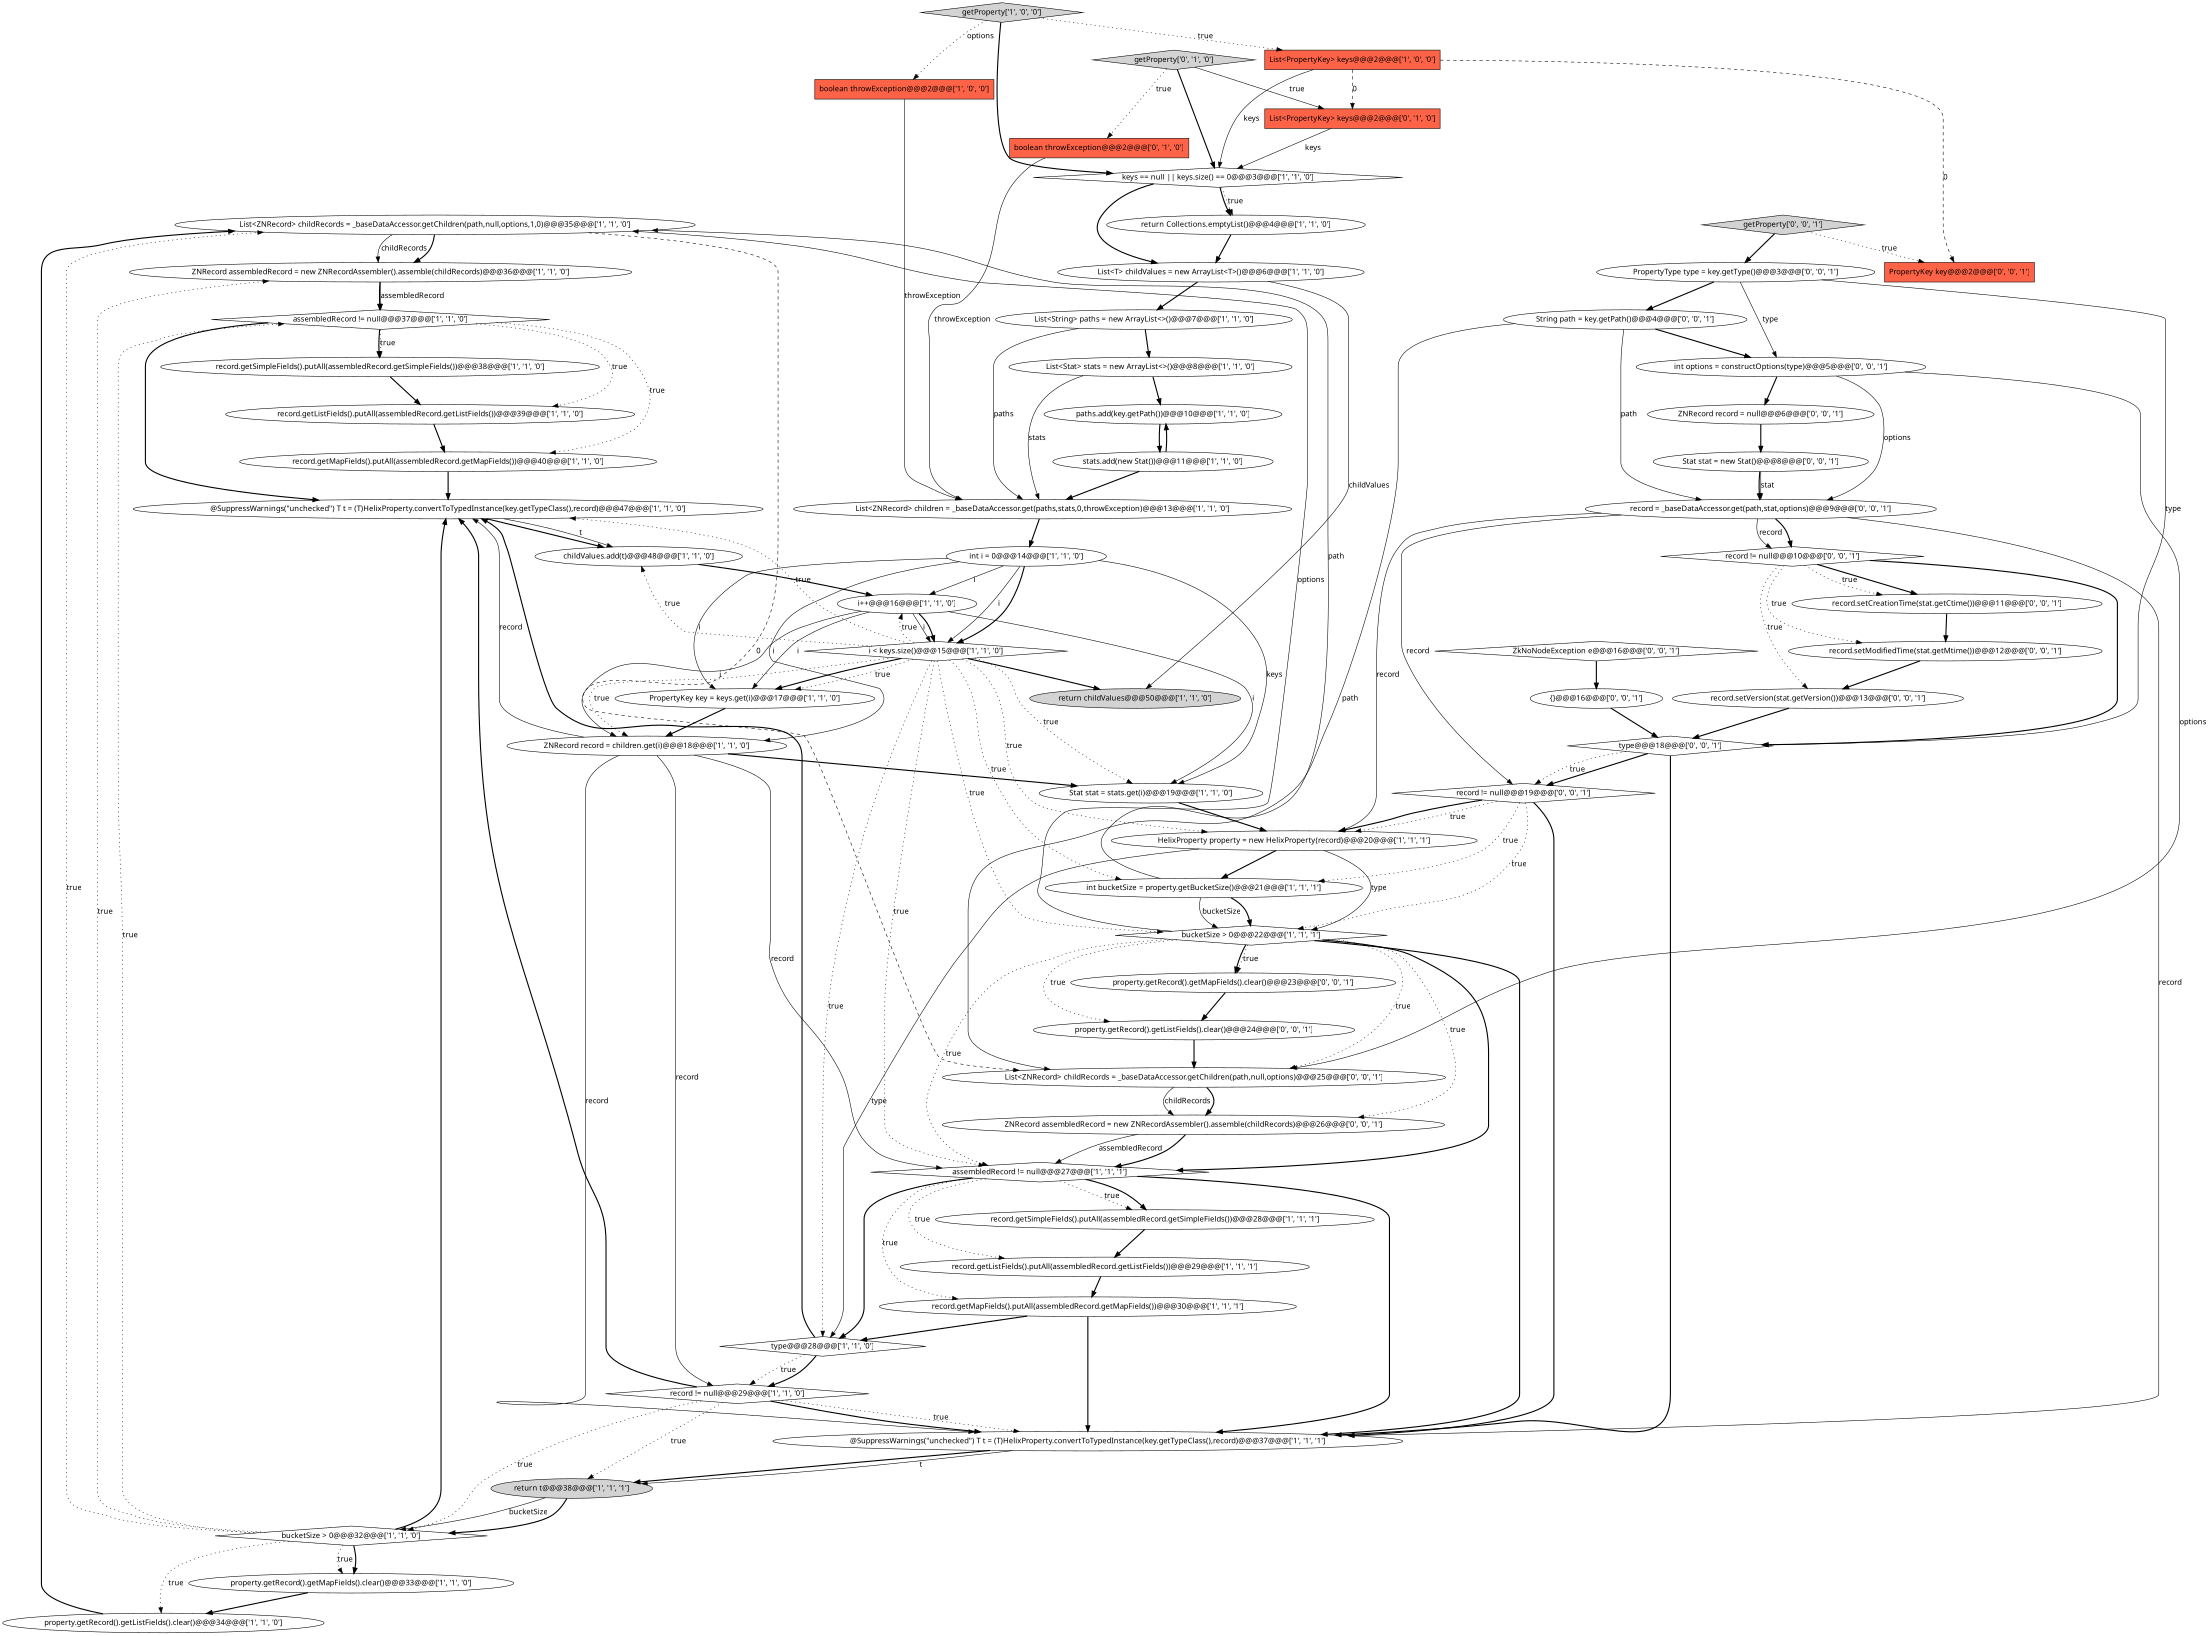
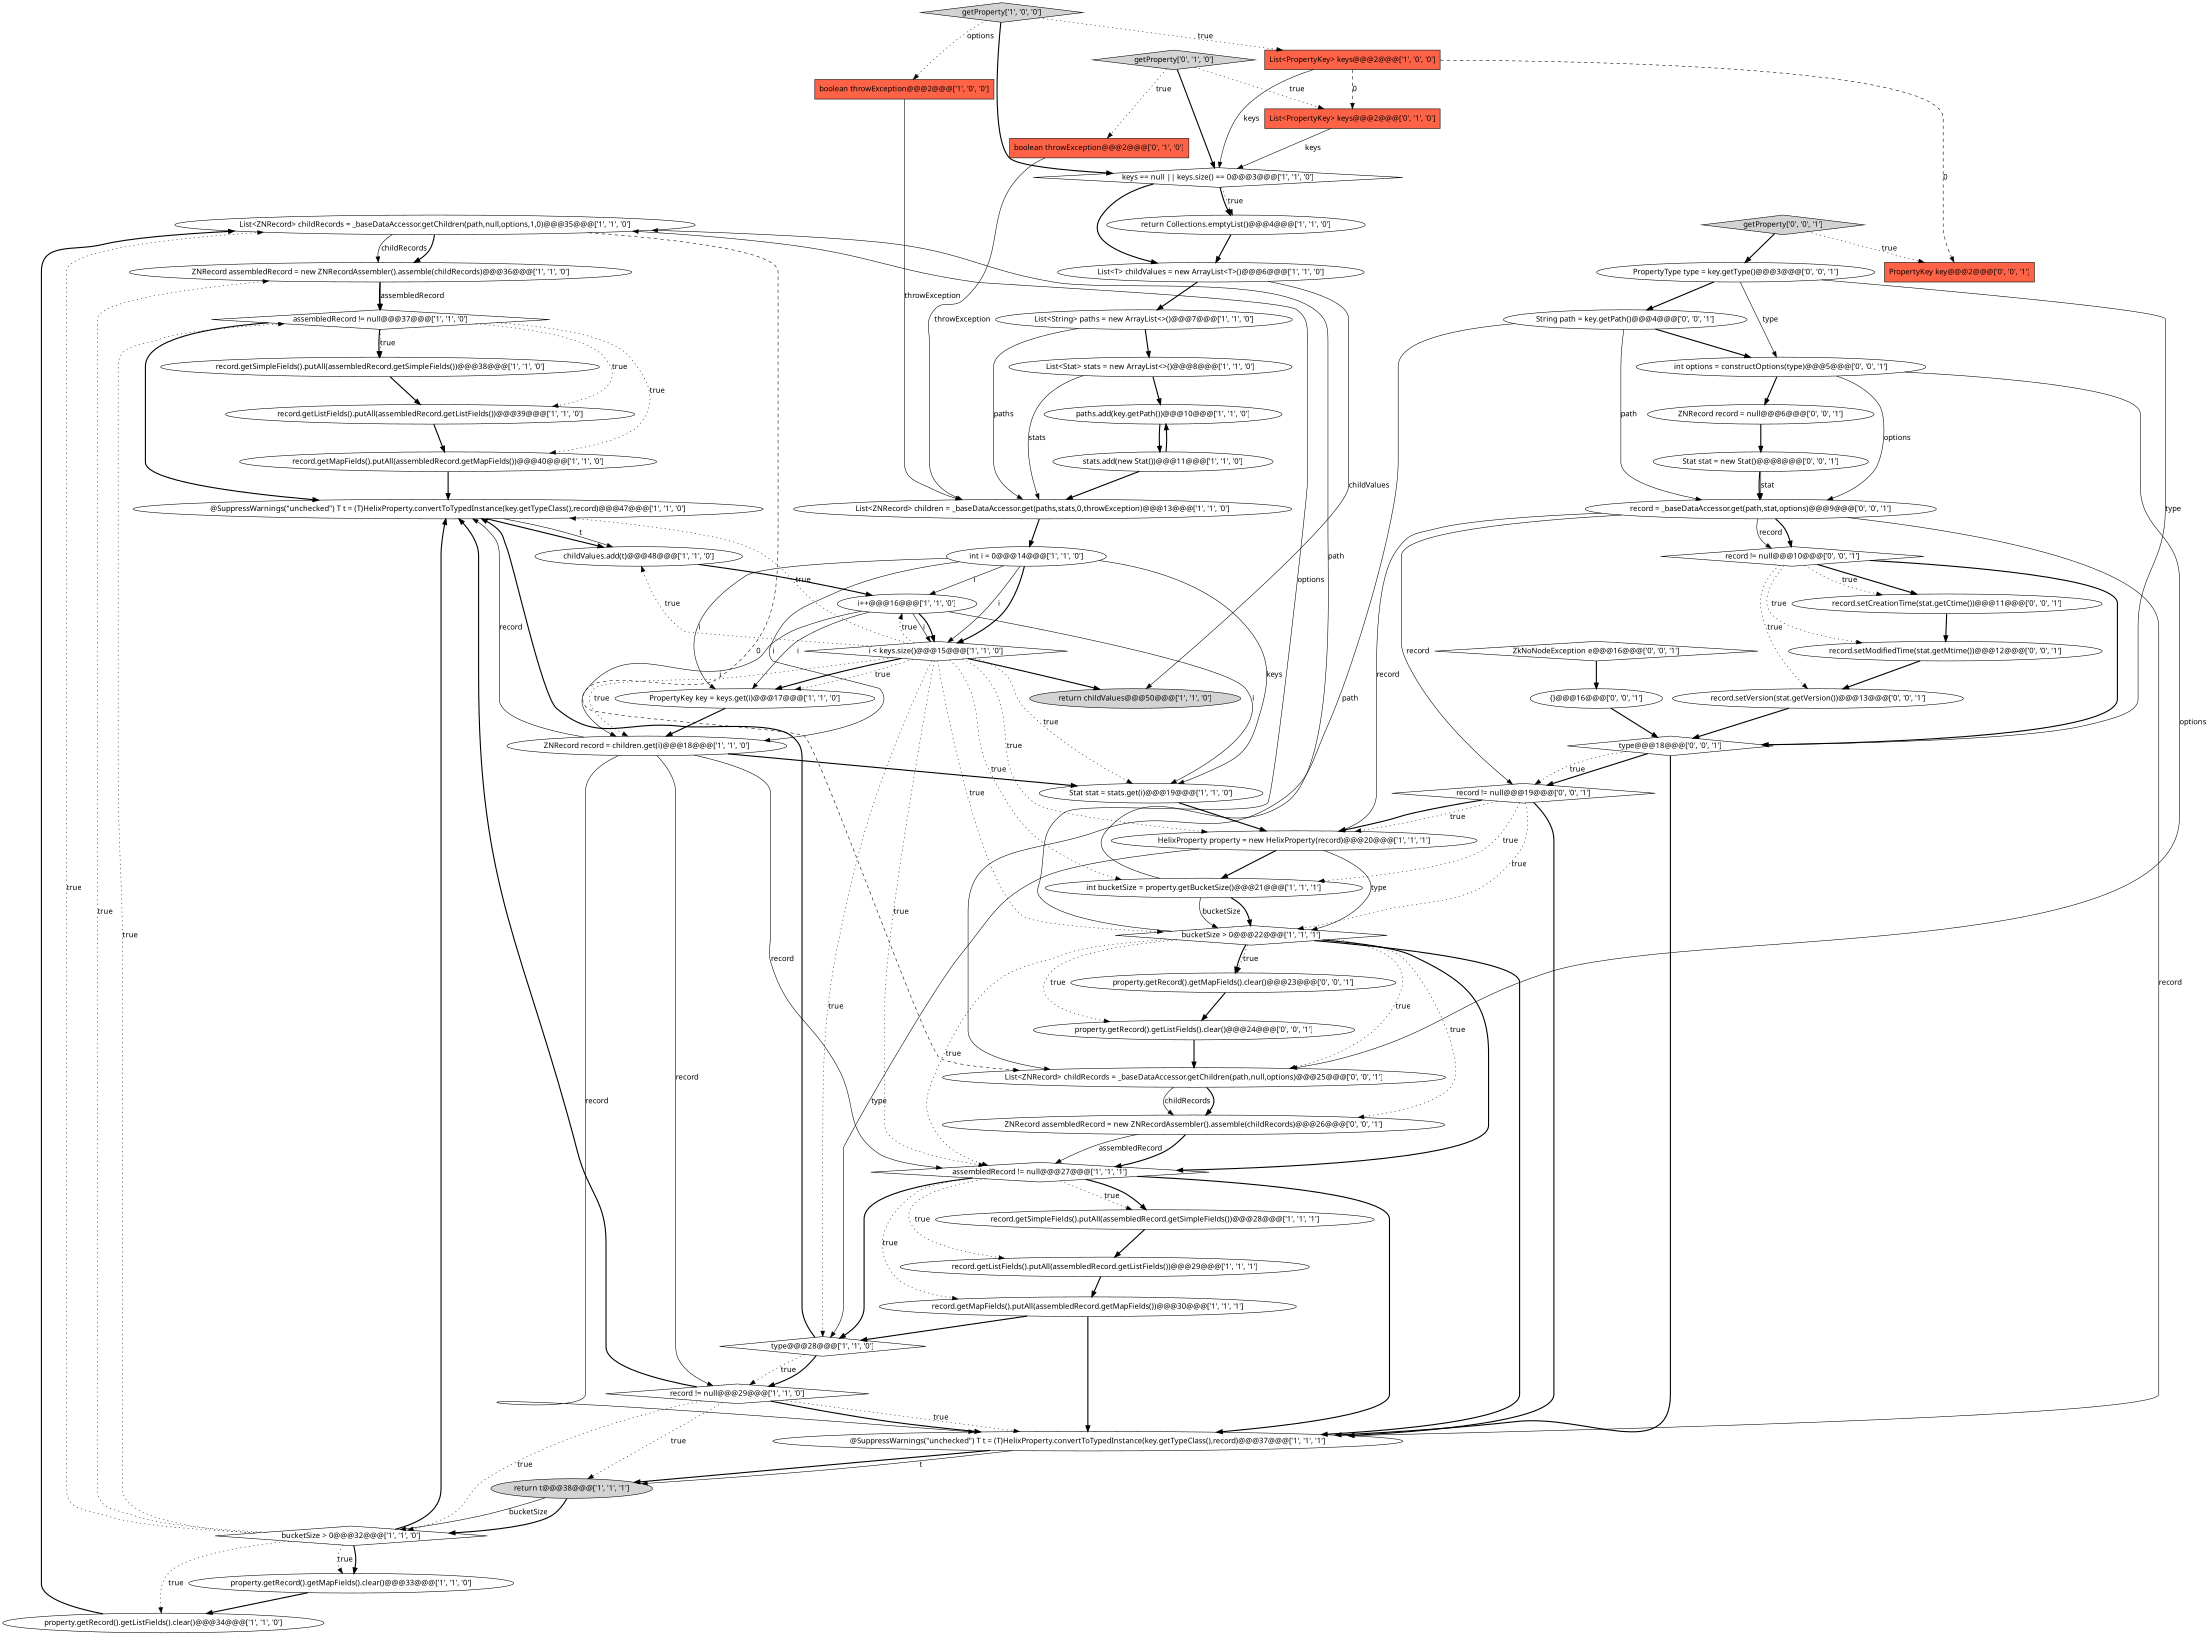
(1257, 87) -> (1257, 87)
